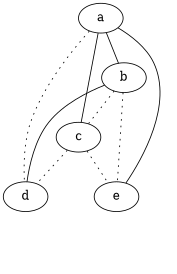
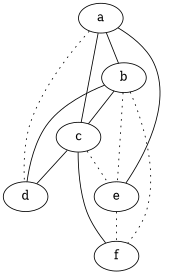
(101, 107) -> (101, 107)
(52, 167) -> (52, 167)
none -> (117, 256)
